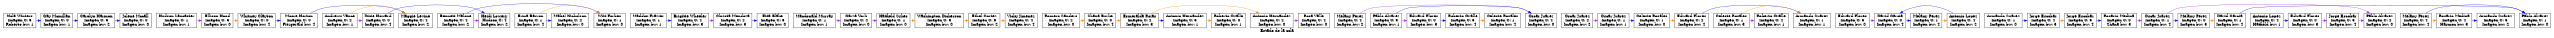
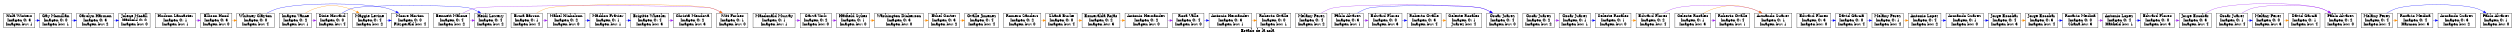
(532, 4) -> (546, 6)
(356, 5) -> (388, 20)
(1750, 5) -> (1711, 5)
(2381, 5) -> none
(1928, 6) -> (1942, 20)
none -> (586, 20)
(20, 21) -> (19, 20)
(136, 21) -> (134, 20)
(340, 21) -> (295, 20)
(494, 21) -> (490, 20)
(547, 21) -> (543, 20)
(773, 21) -> none
(1021, 21) -> (982, 20)
(1160, 21) -> (1205, 20)
(1503, 21) -> (1464, 20)
(1870, 21) -> (1832, 20)
(2138, 21) -> (2099, 20)
